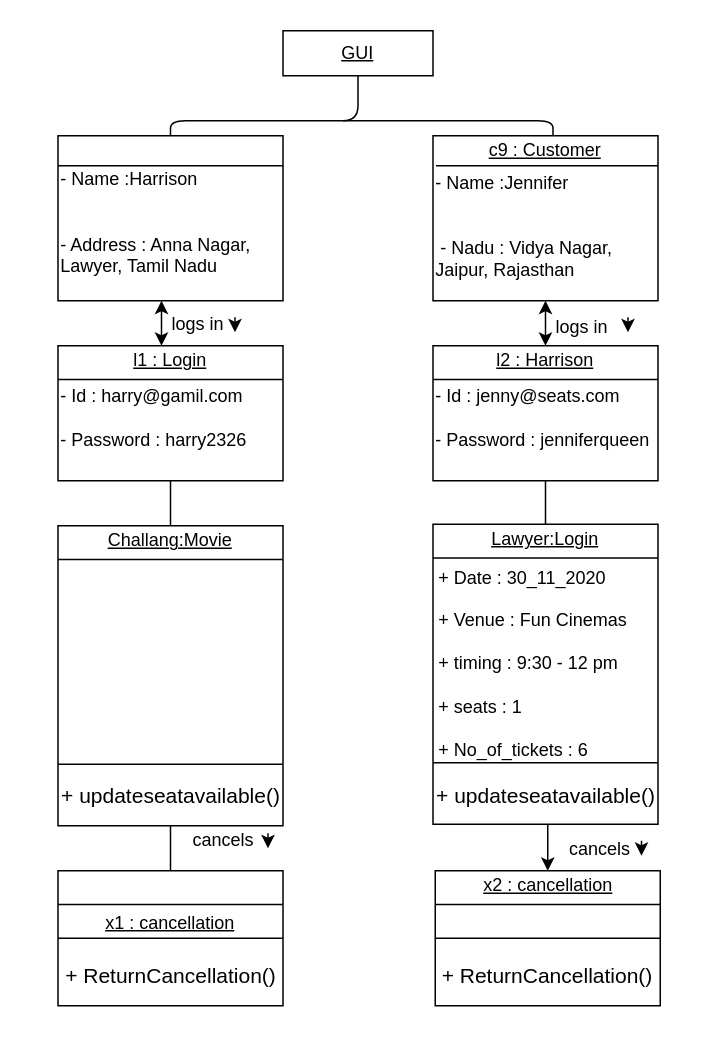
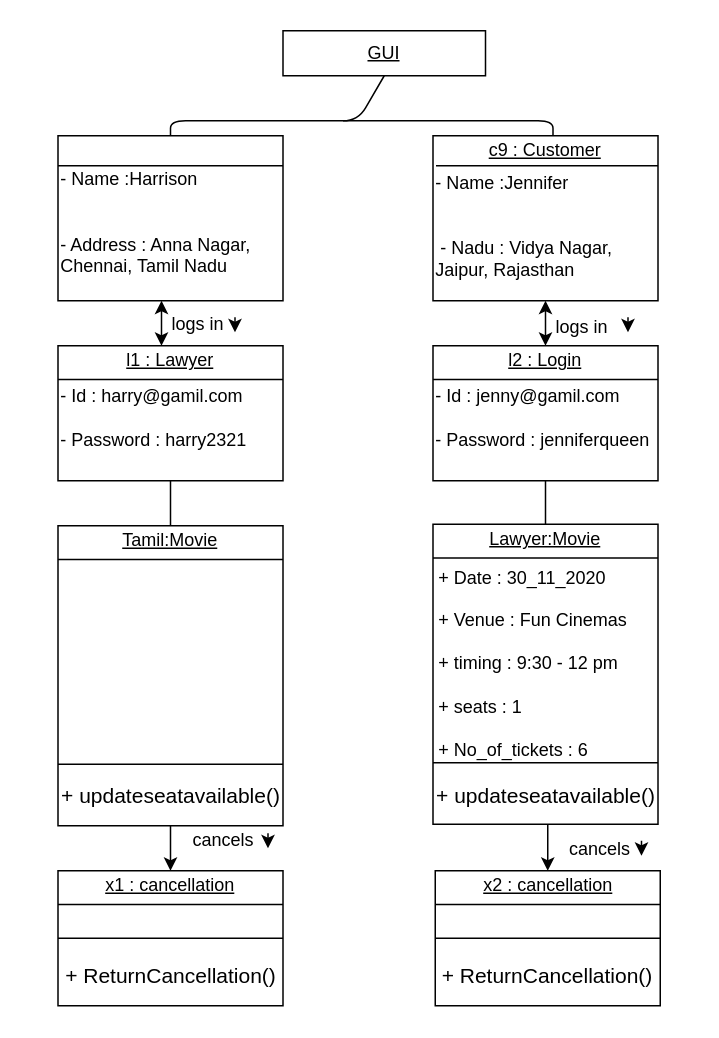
(358, 53) -> (384, 53)
(163, 233) -> (163, 233)
(170, 361) -> (170, 361)
(545, 361) -> (545, 361)
(162, 428) -> (162, 428)
(547, 428) -> (547, 428)
(545, 539) -> (545, 539)
(170, 541) -> (170, 541)
(170, 923) -> (170, 886)
